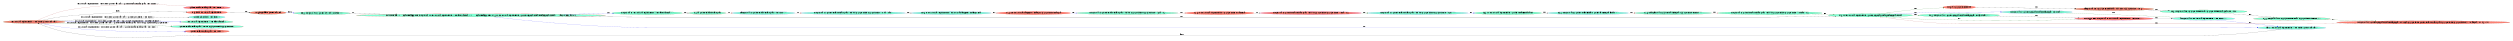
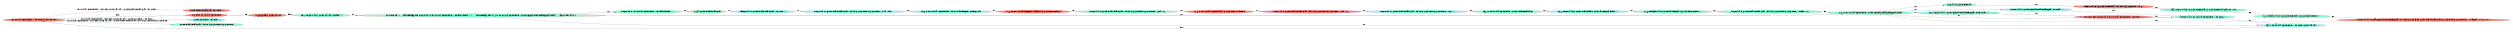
(1959, 7) -> (1959, 5)
(207, 22) -> none
(207, 31) -> none
